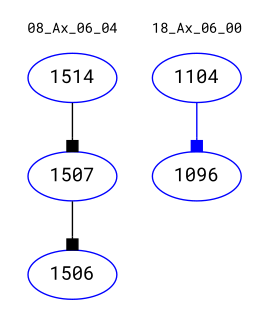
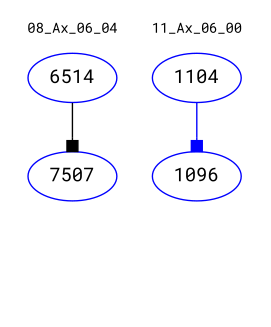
(197, 29) -> (197, 29)
(72, 78) -> (72, 78)
(72, 176) -> (72, 176)
(72, 275) -> none
